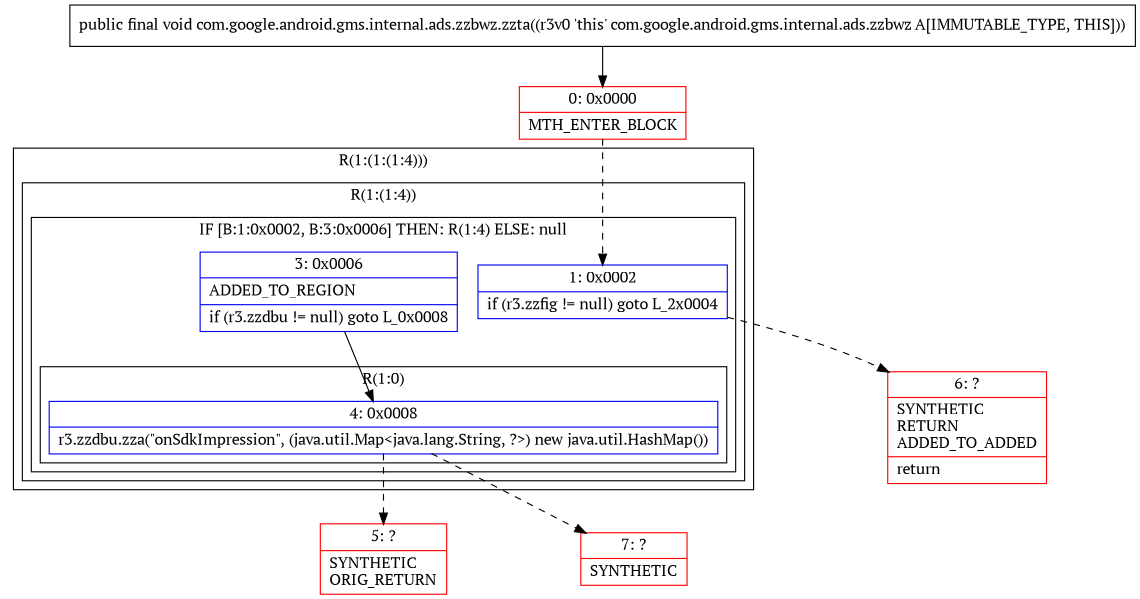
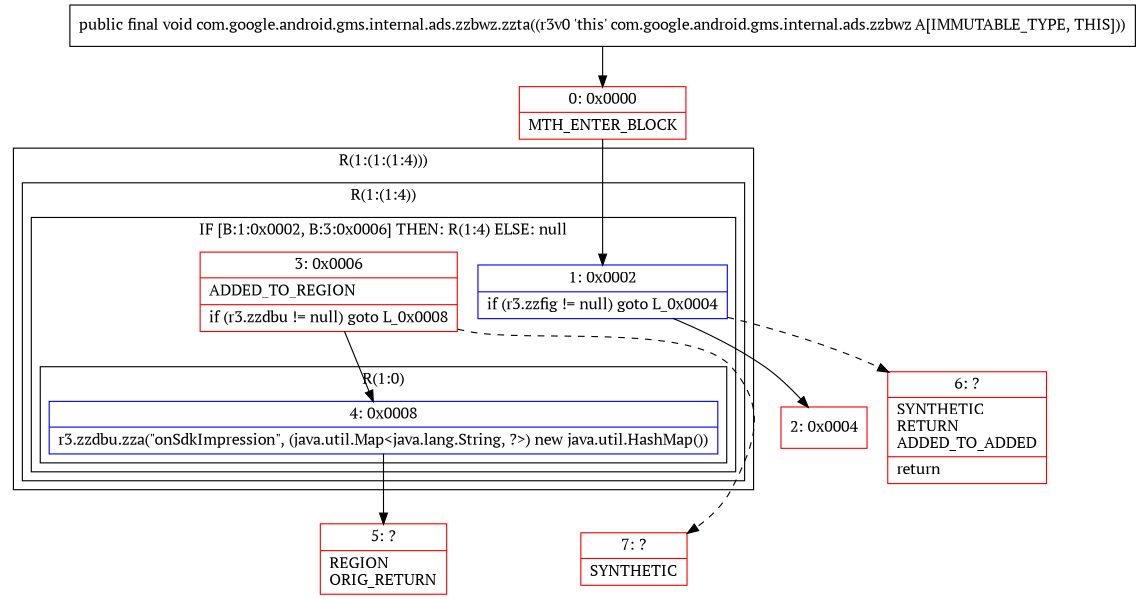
(603, 196) -> (603, 196)
(329, 292) -> (329, 292)
(603, 305) -> (603, 305)
none -> (824, 428)
(383, 497) -> (383, 497)
(518, 498) -> (689, 346)
(373, 564) -> (359, 564)
